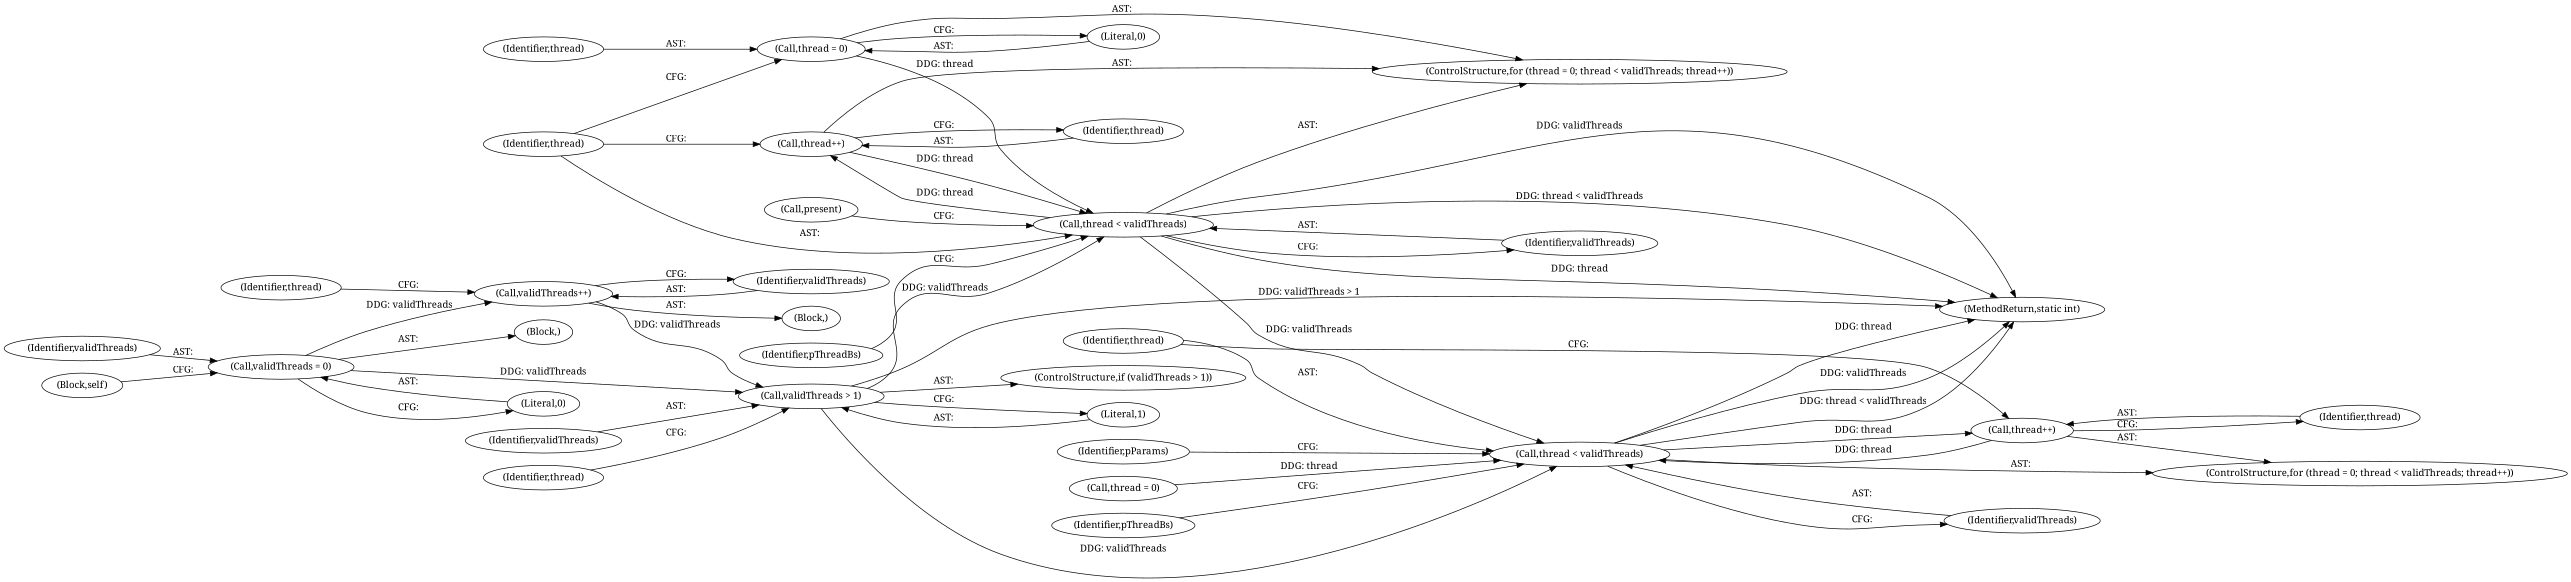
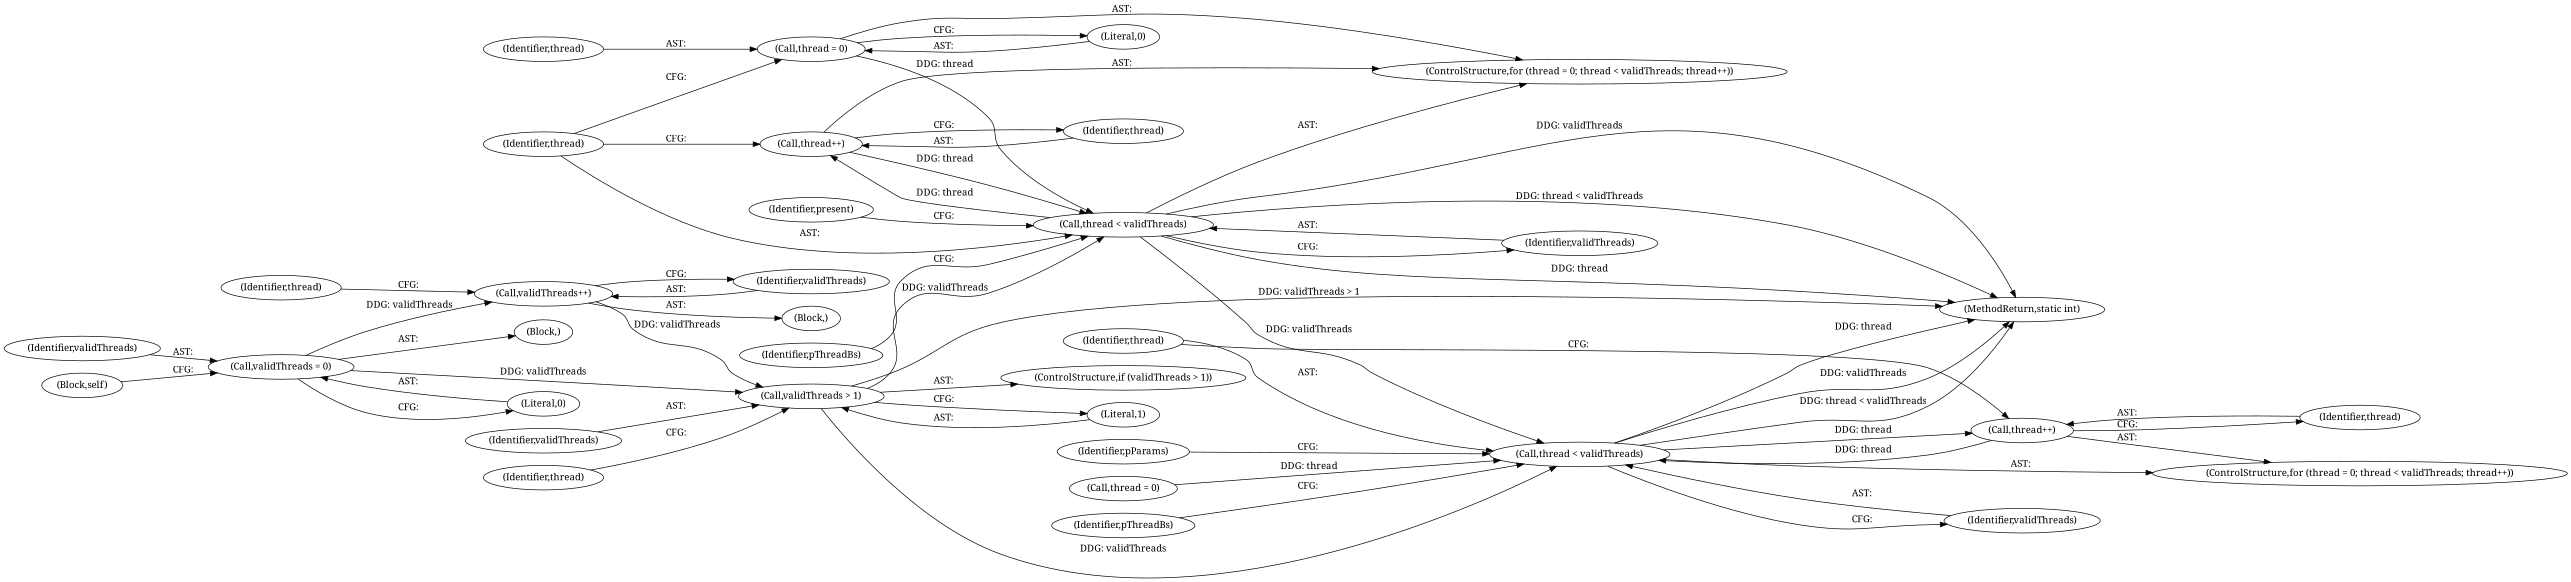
(811, 210) -> (811, 210)
